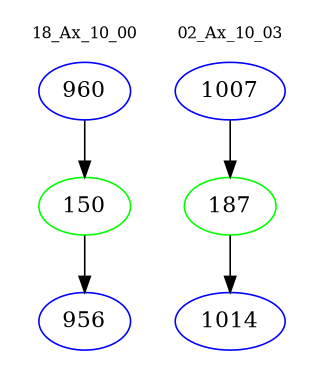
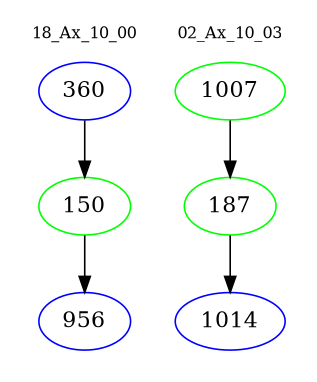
(85, 91) -> (85, 91)
(230, 91) -> (230, 91)
